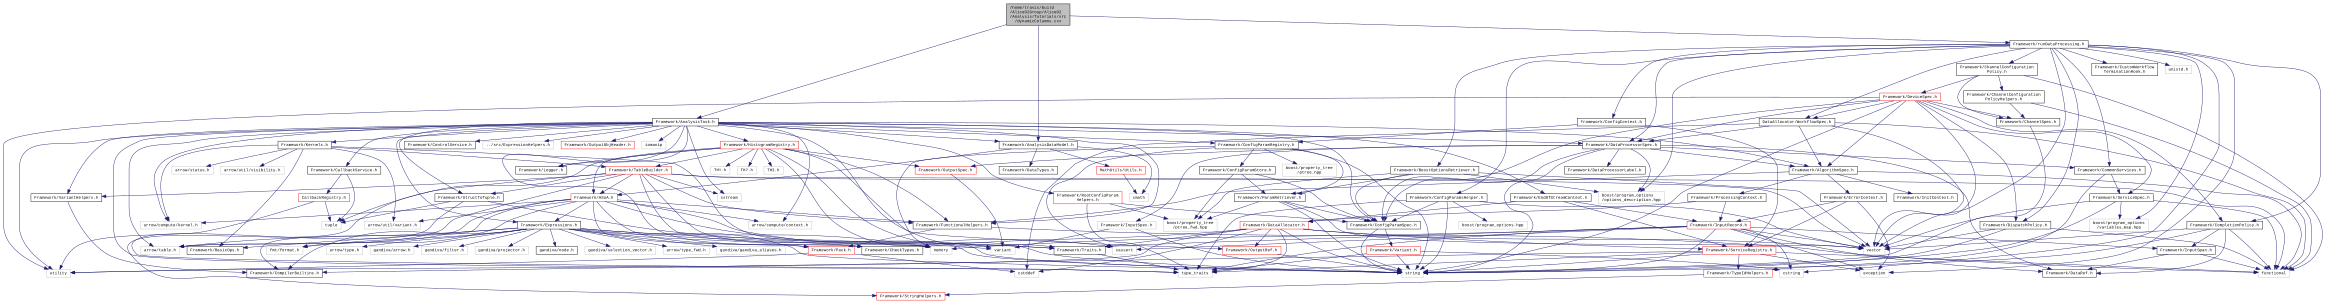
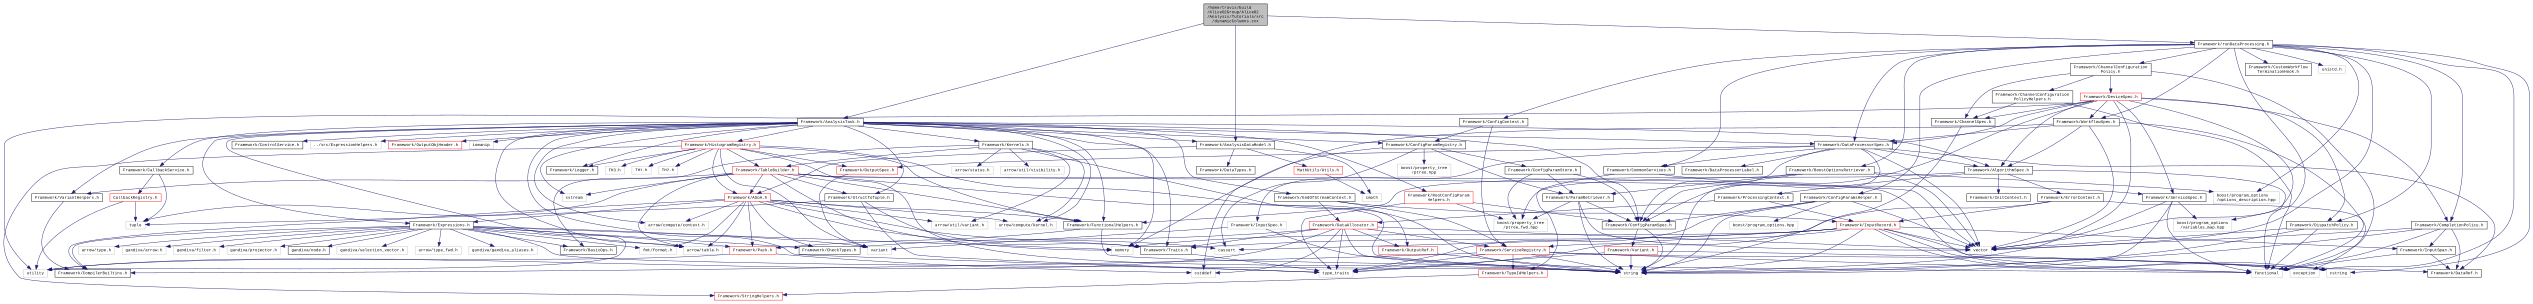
(1797, 122) -> (2086, 122)
(1649, 166) -> (1931, 184)
(1391, 195) -> none
